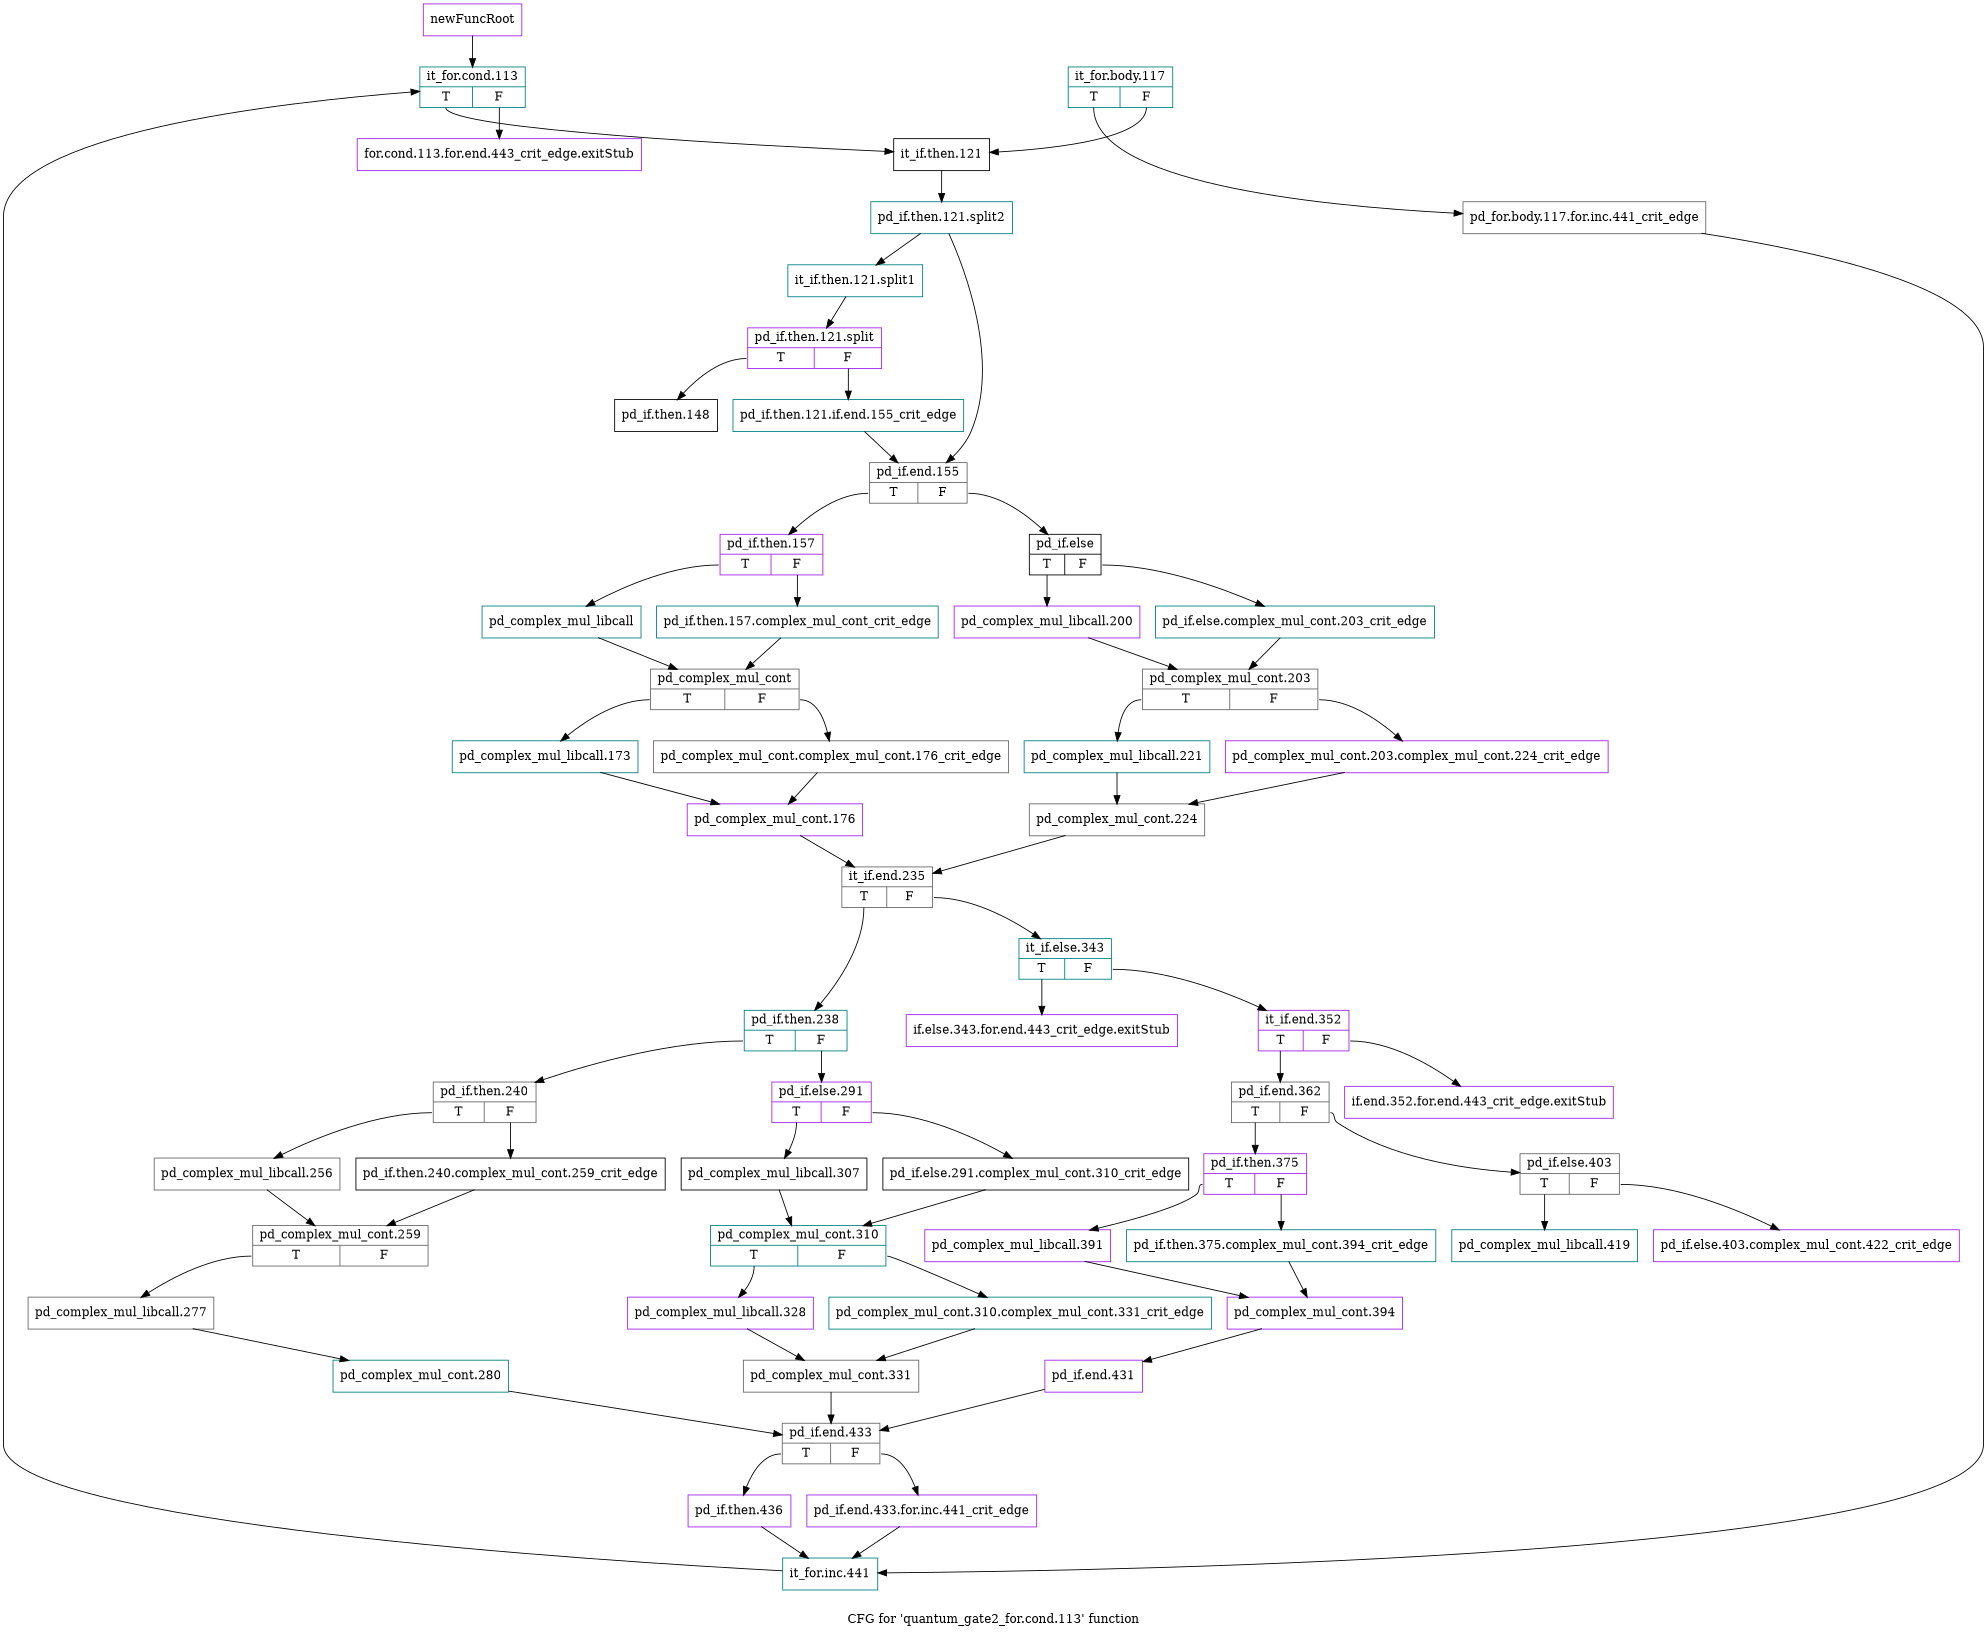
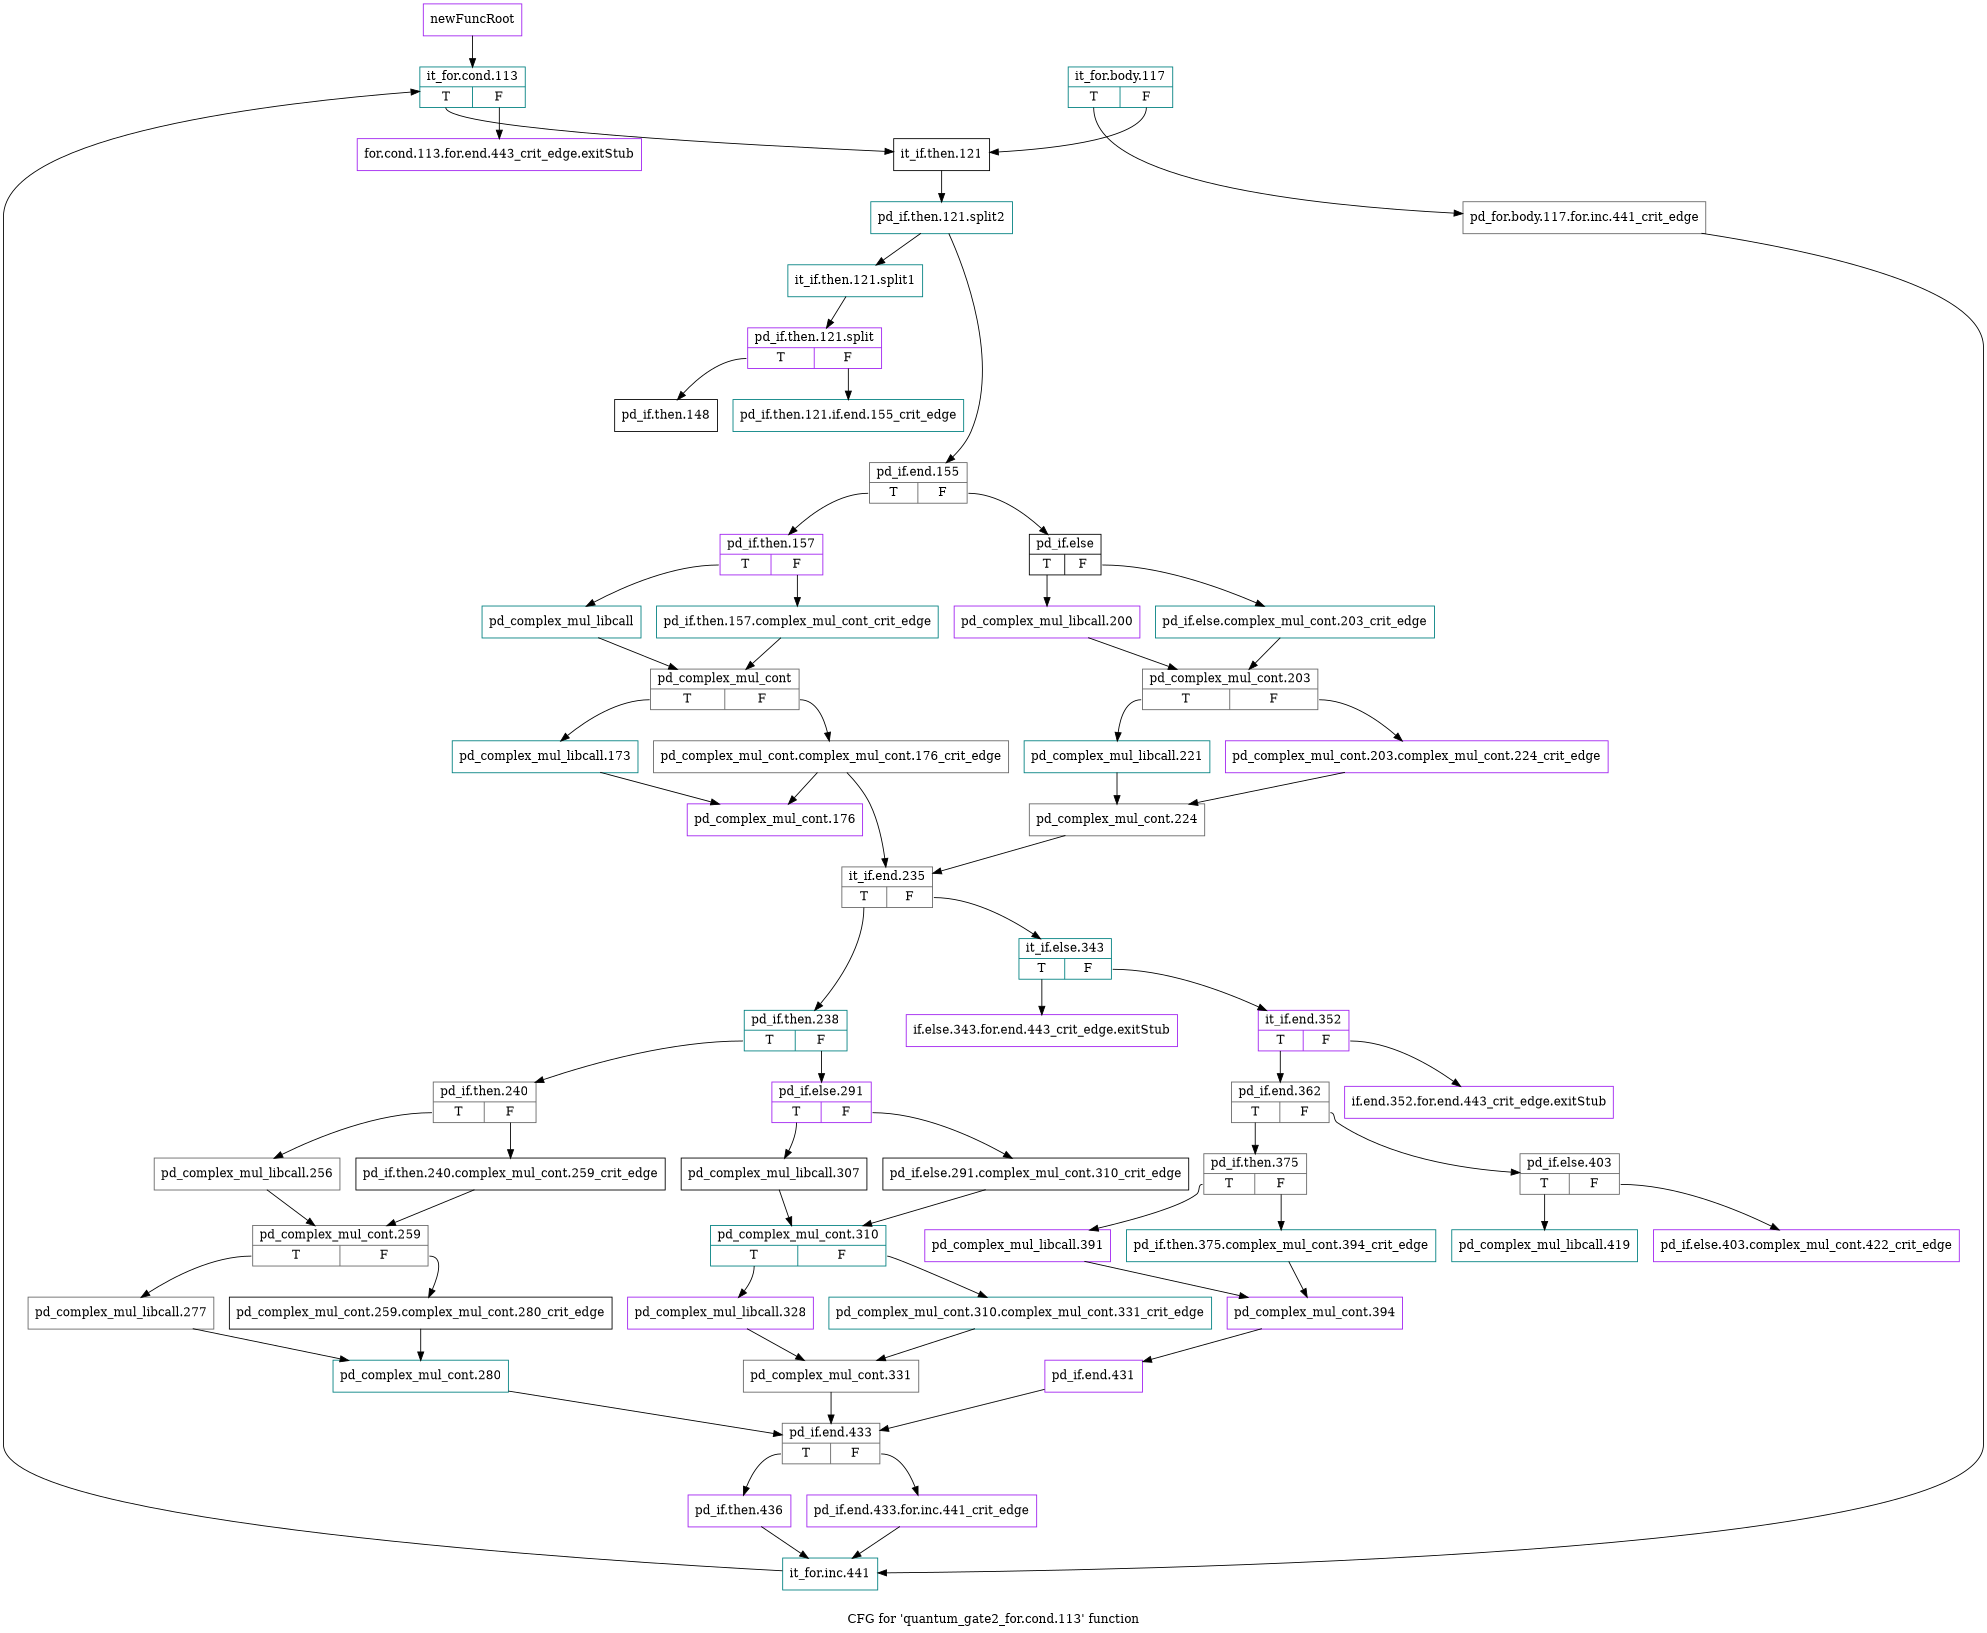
(878, 444) -> none
(824, 849) -> (873, 812)
(1255, 1174) -> (1255, 1174)
none -> (421, 1313)
